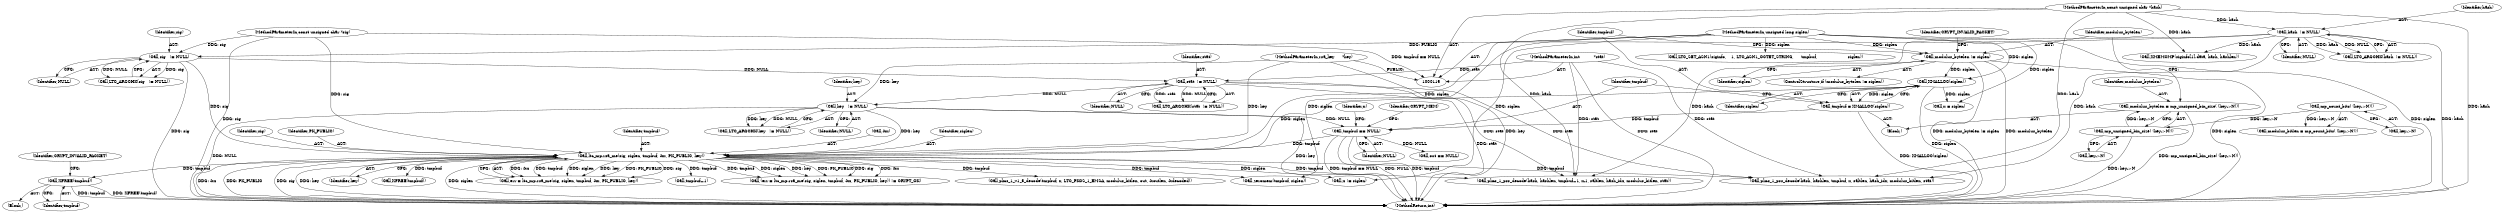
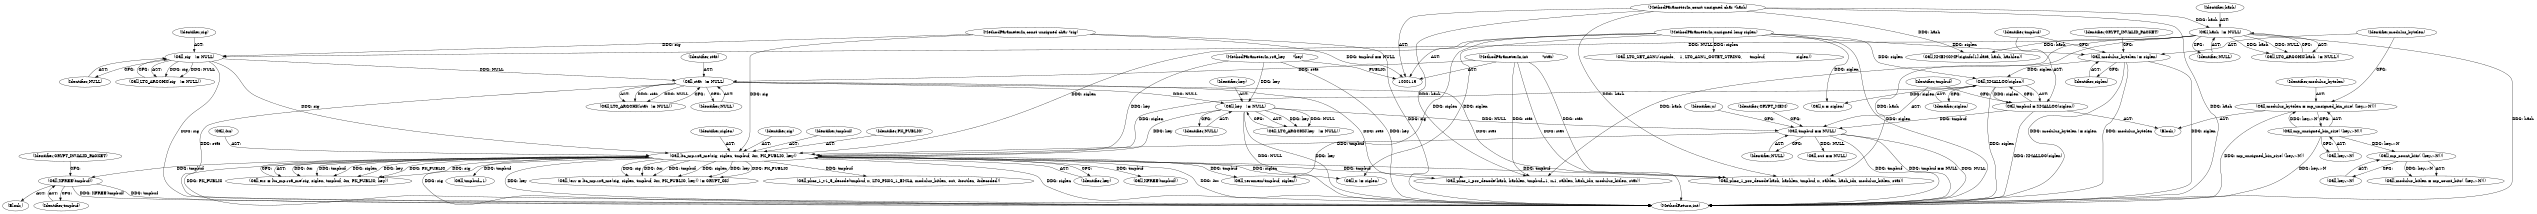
(1423, 45) -> (1701, 45)
(1834, 82) -> none
(2241, 119) -> (2366, 144)
